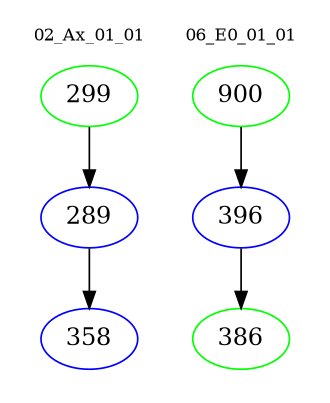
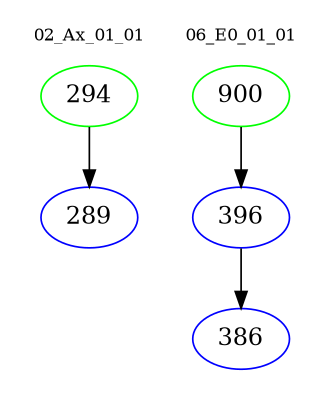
(89, 96) -> (89, 96)
(89, 339) -> none
(241, 339) -> (241, 339)
